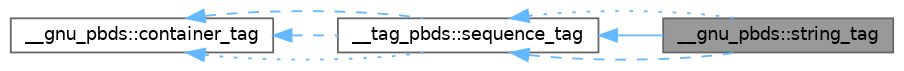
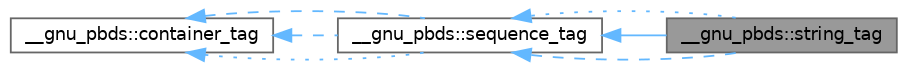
(468, 35) -> (470, 35)
